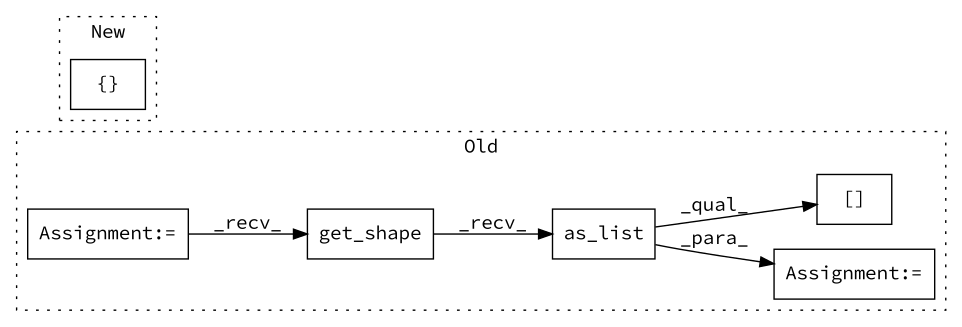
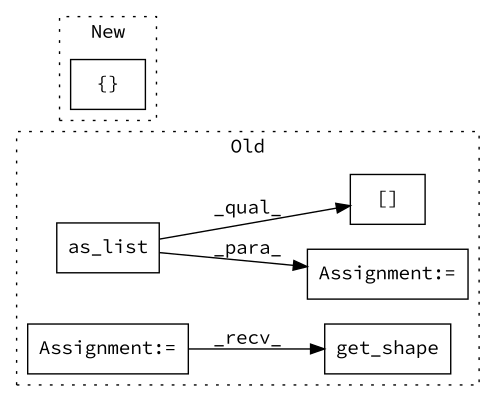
(486, 234) -> none
